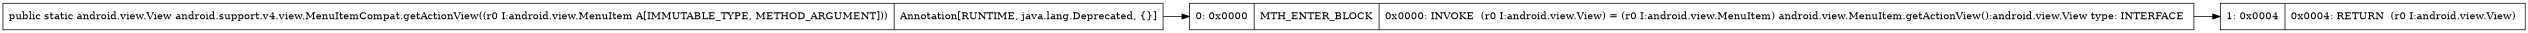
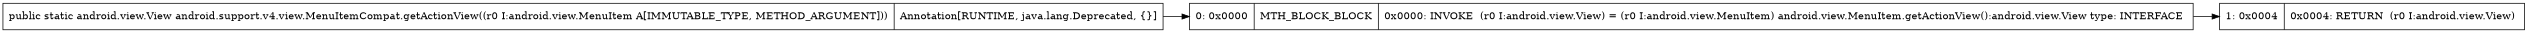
(1317, 16) -> (1316, 16)
